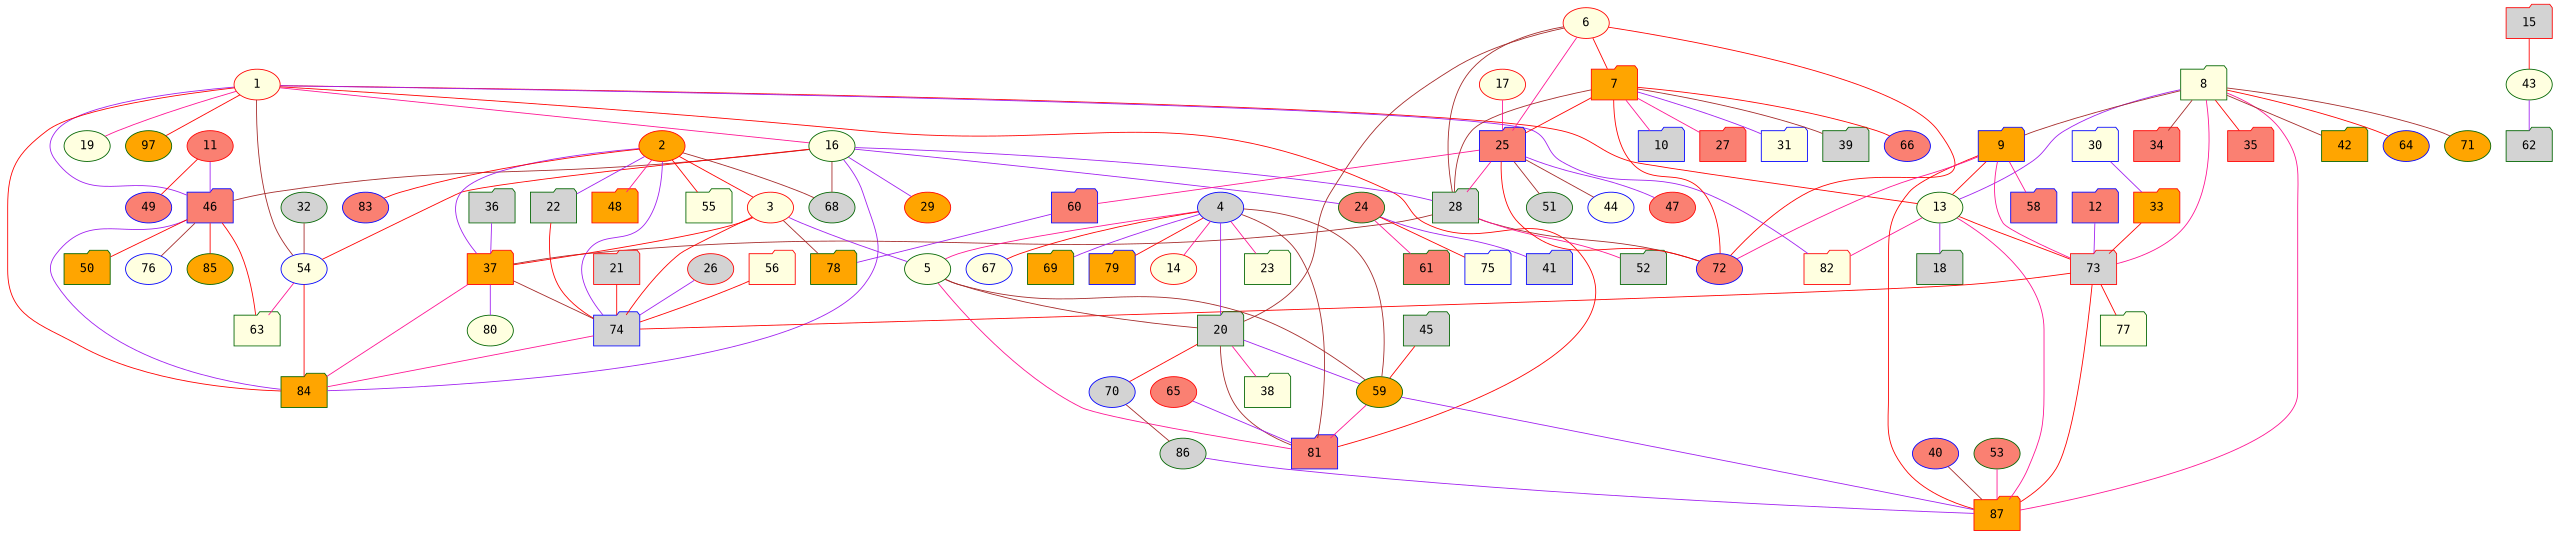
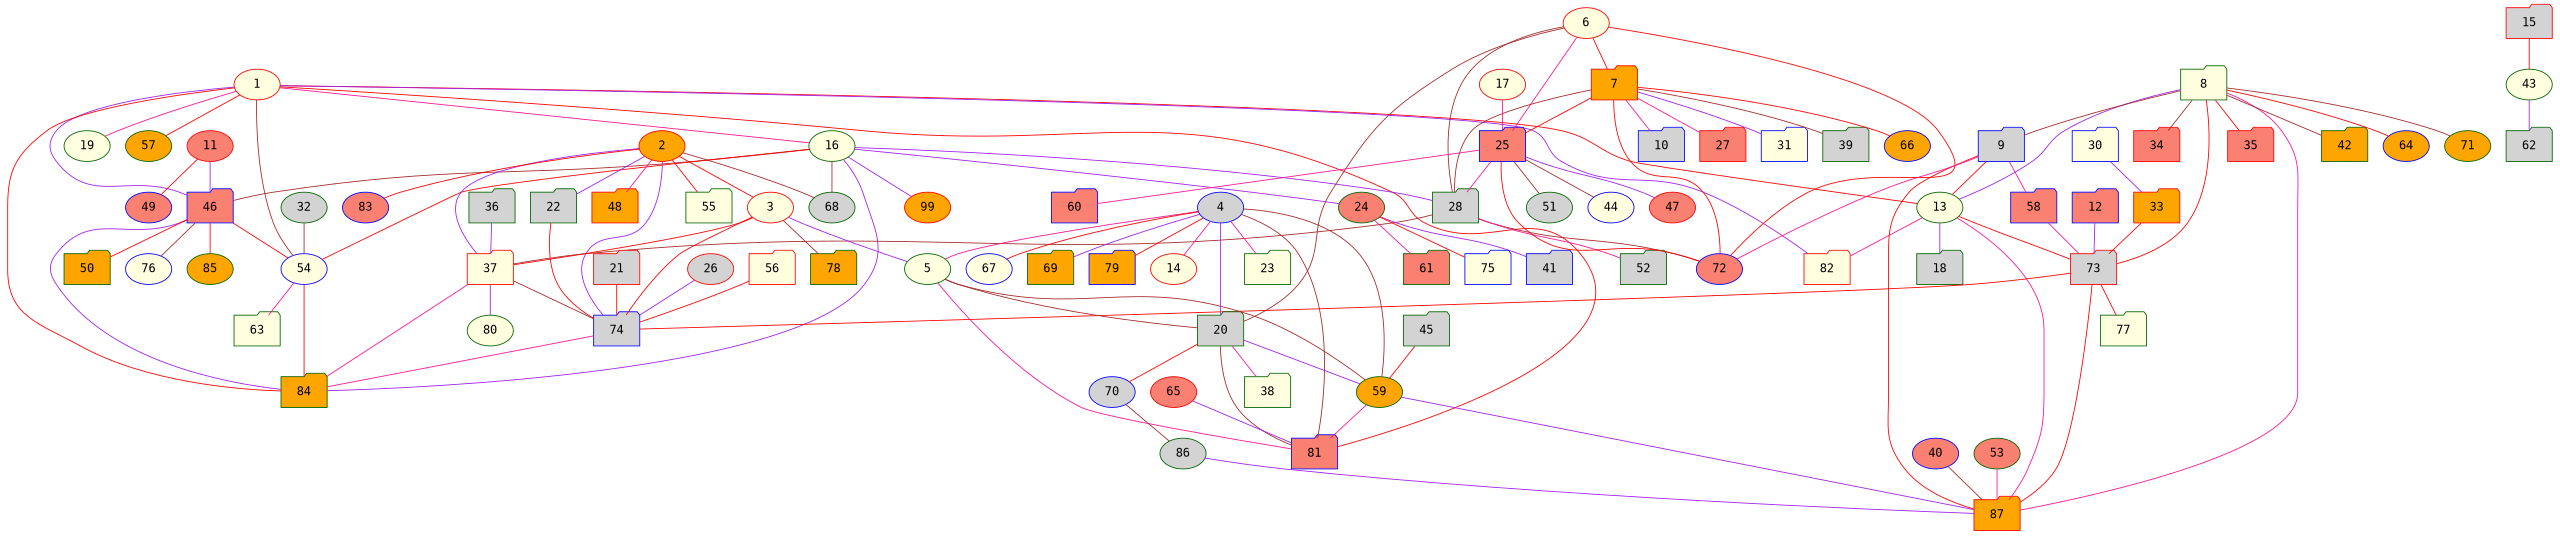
(149, 146) -> (149, 146)
(1907, 146) -> (1907, 146)
(2001, 146) -> (2001, 146)
(2198, 204) -> (2198, 204)
(928, 208) -> (928, 208)
(2008, 227) -> (2064, 238)
(959, 237) -> none
(246, 266) -> (260, 240)
(490, 269) -> (490, 269)
